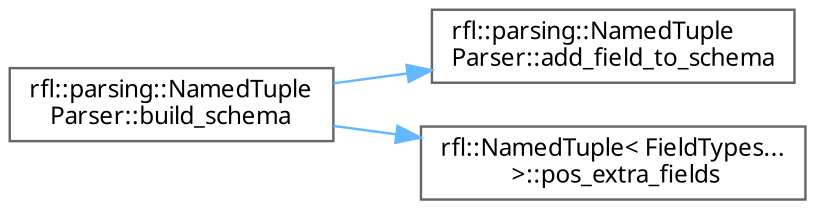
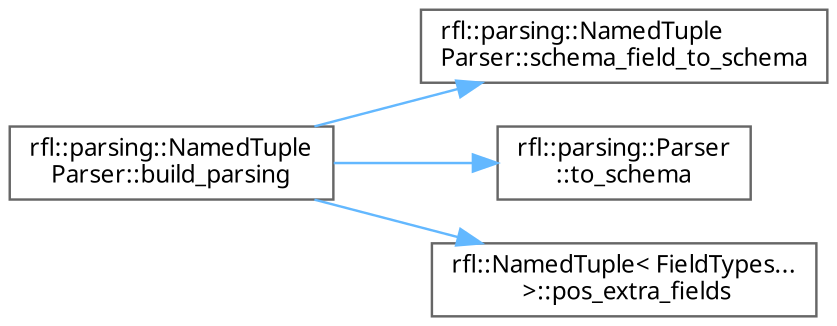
(613, 46) -> (624, 46)
(172, 105) -> (172, 163)
none -> (624, 163)
